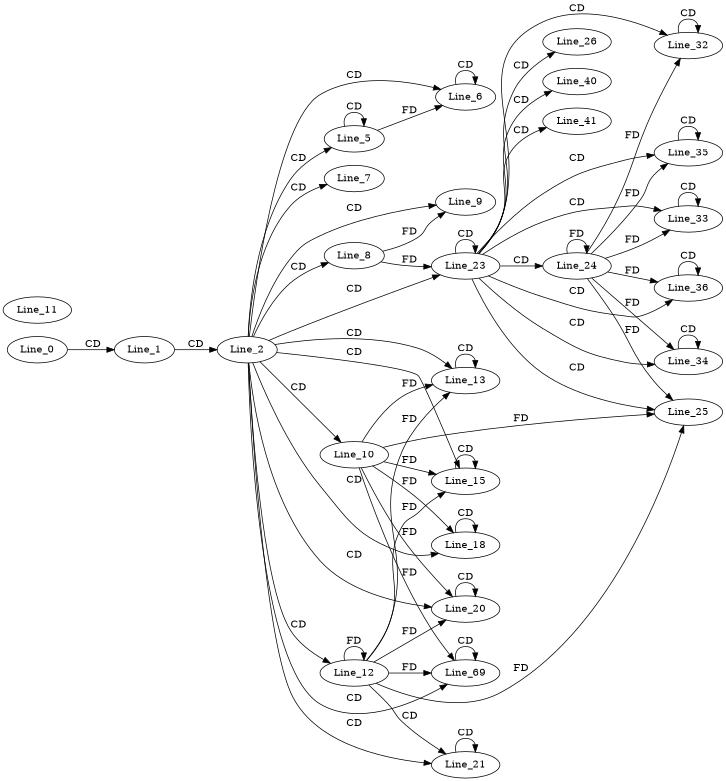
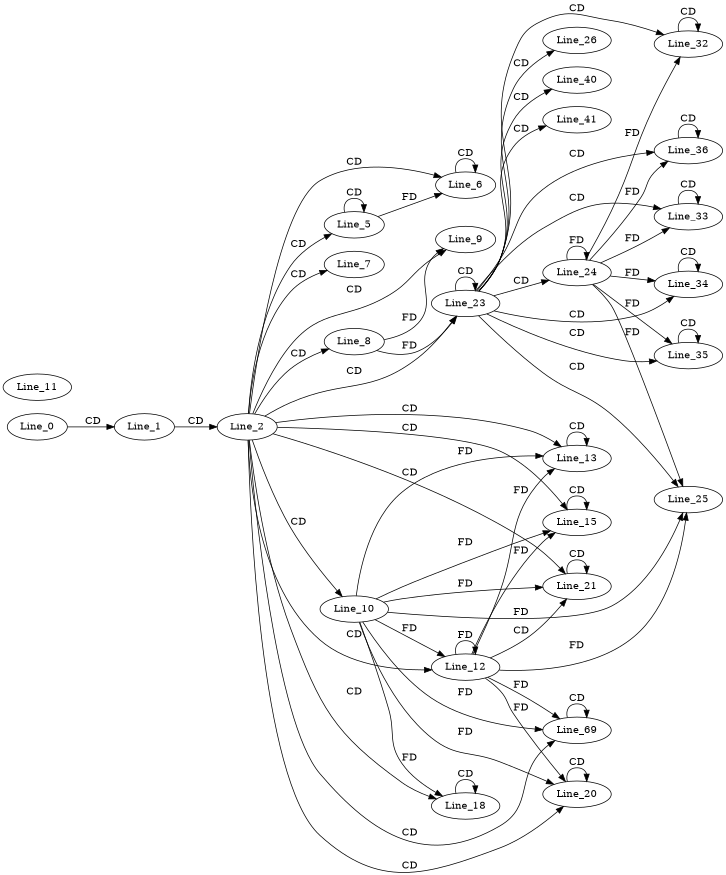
none -> (459, 592)
none -> (407, 636)
